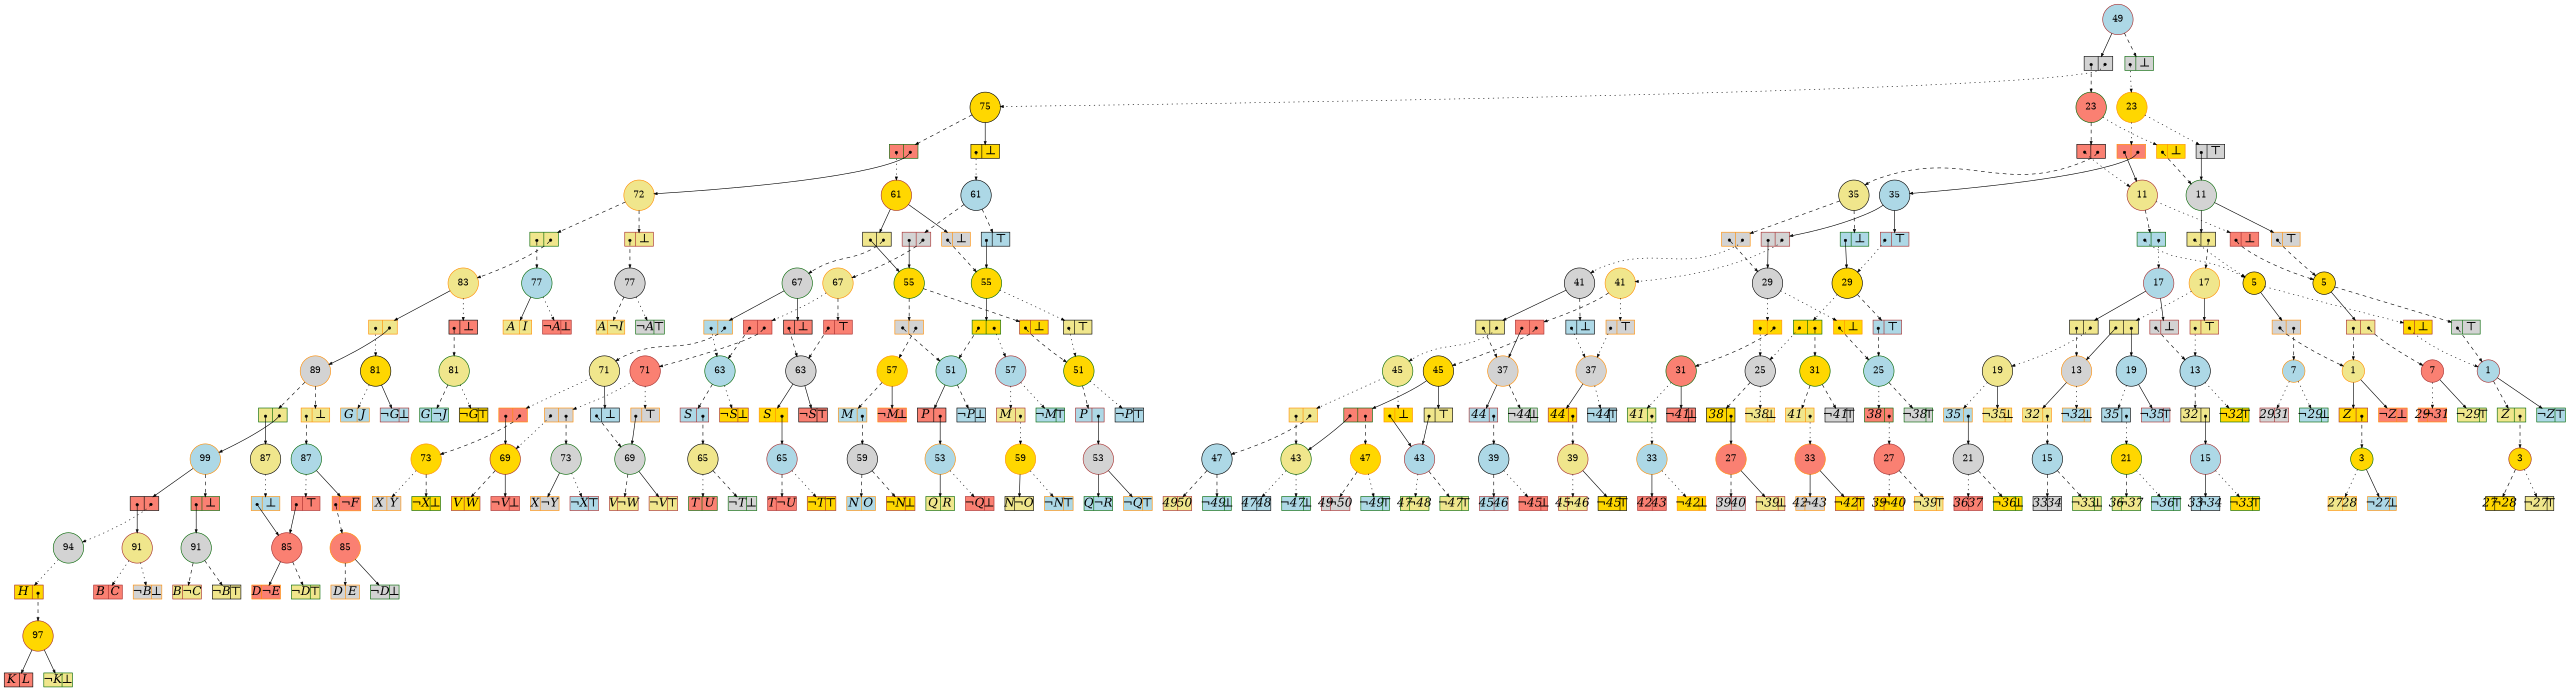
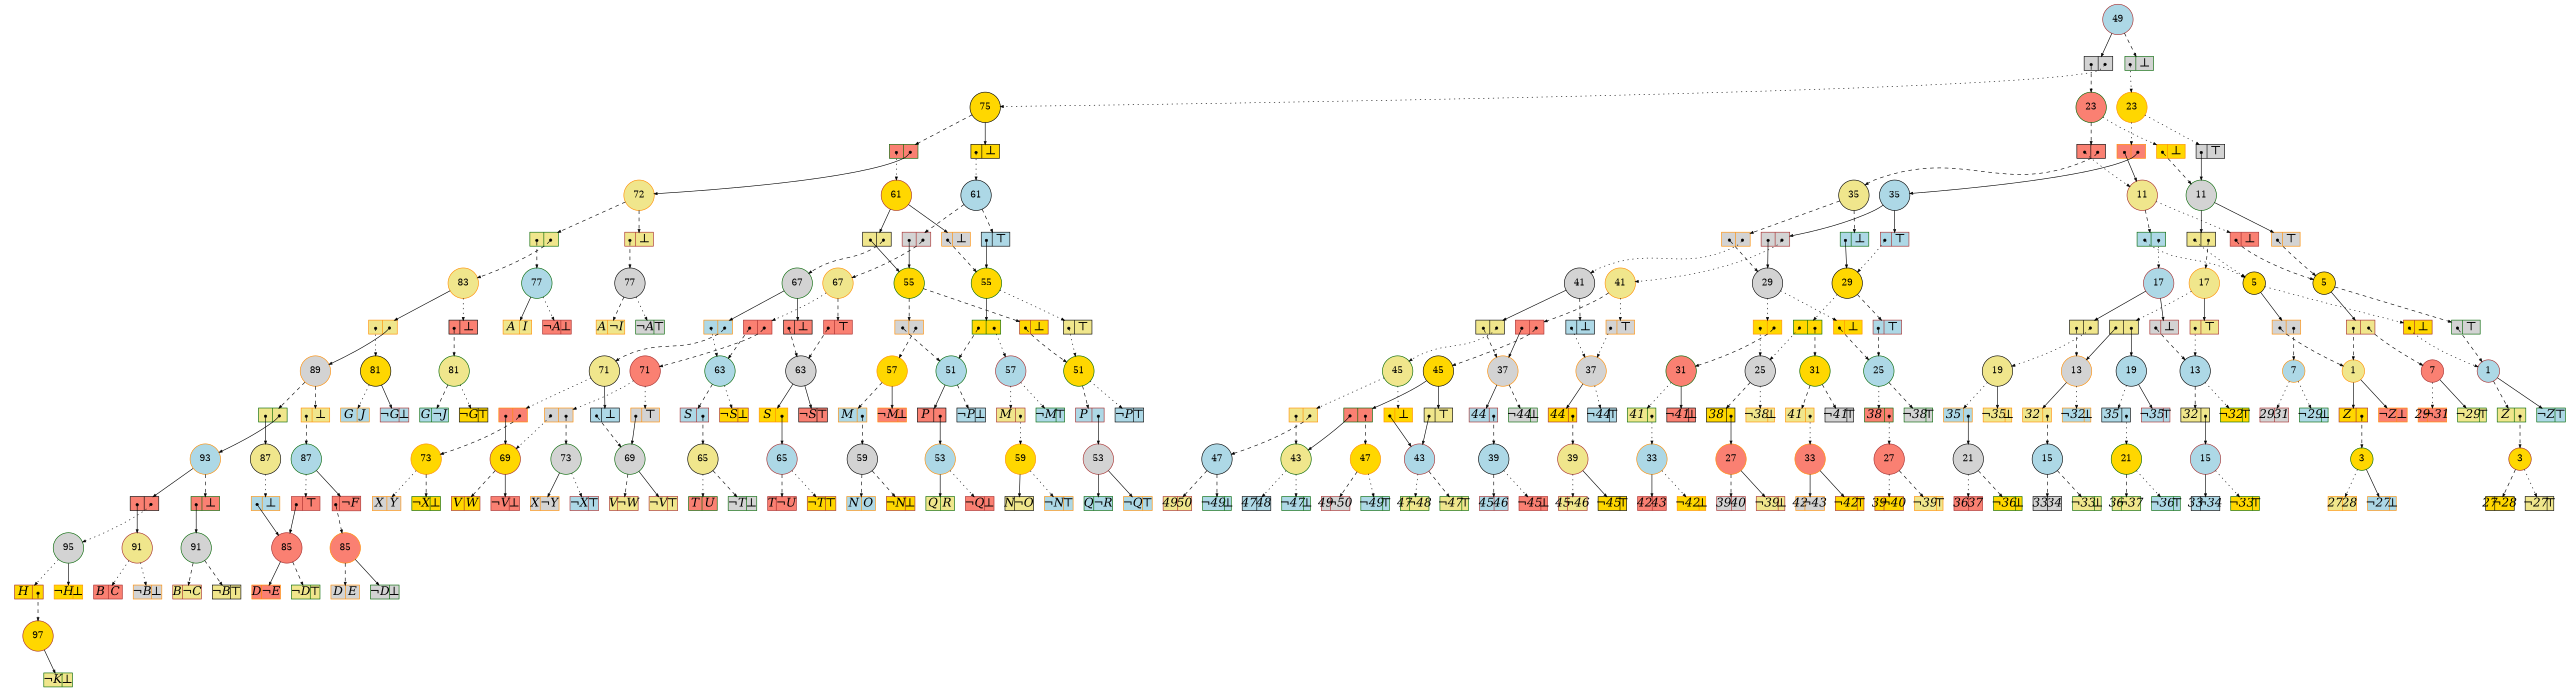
(205, 459) -> (205, 459)
(346, 504) -> (346, 504)
(68, 548) -> (68, 548)
none -> (68, 592)
(19, 680) -> none
